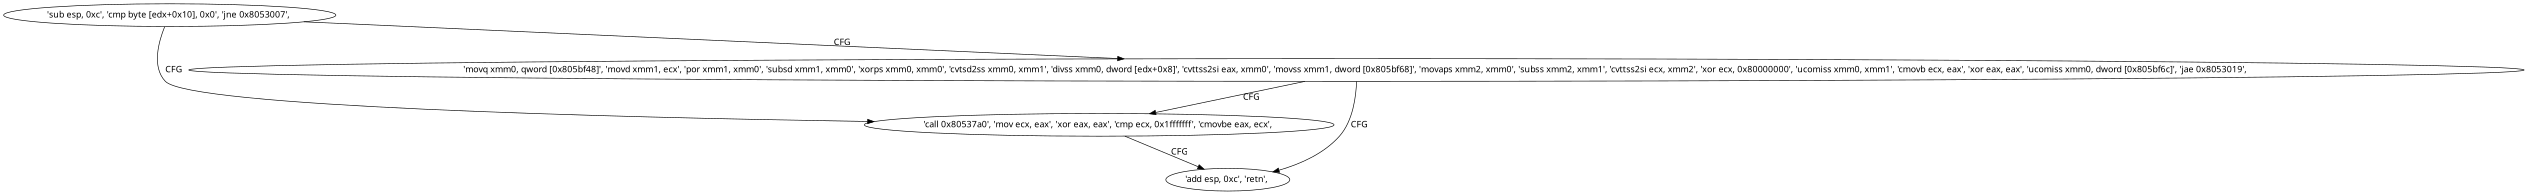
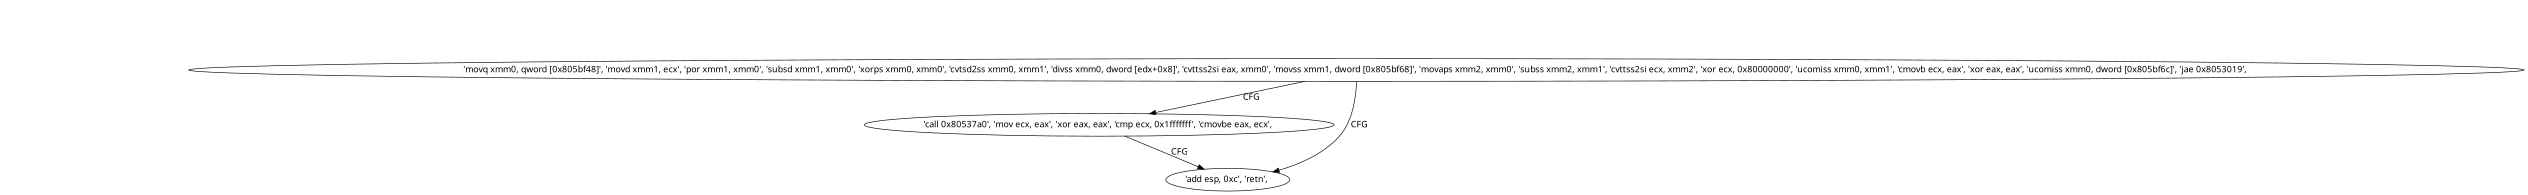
(170, 15) -> none
